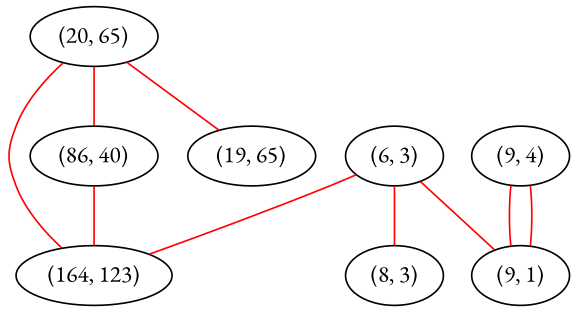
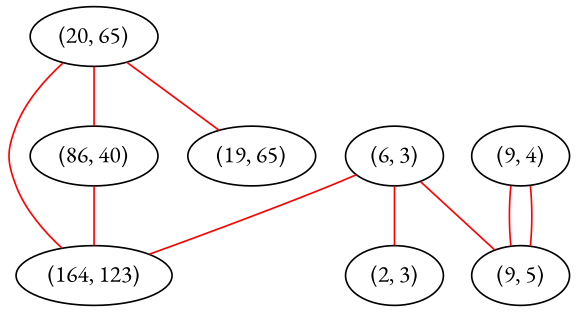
(394, 276) -> (394, 276)
(521, 276) -> (521, 276)
